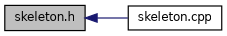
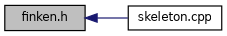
(45, 18) -> (45, 18)
